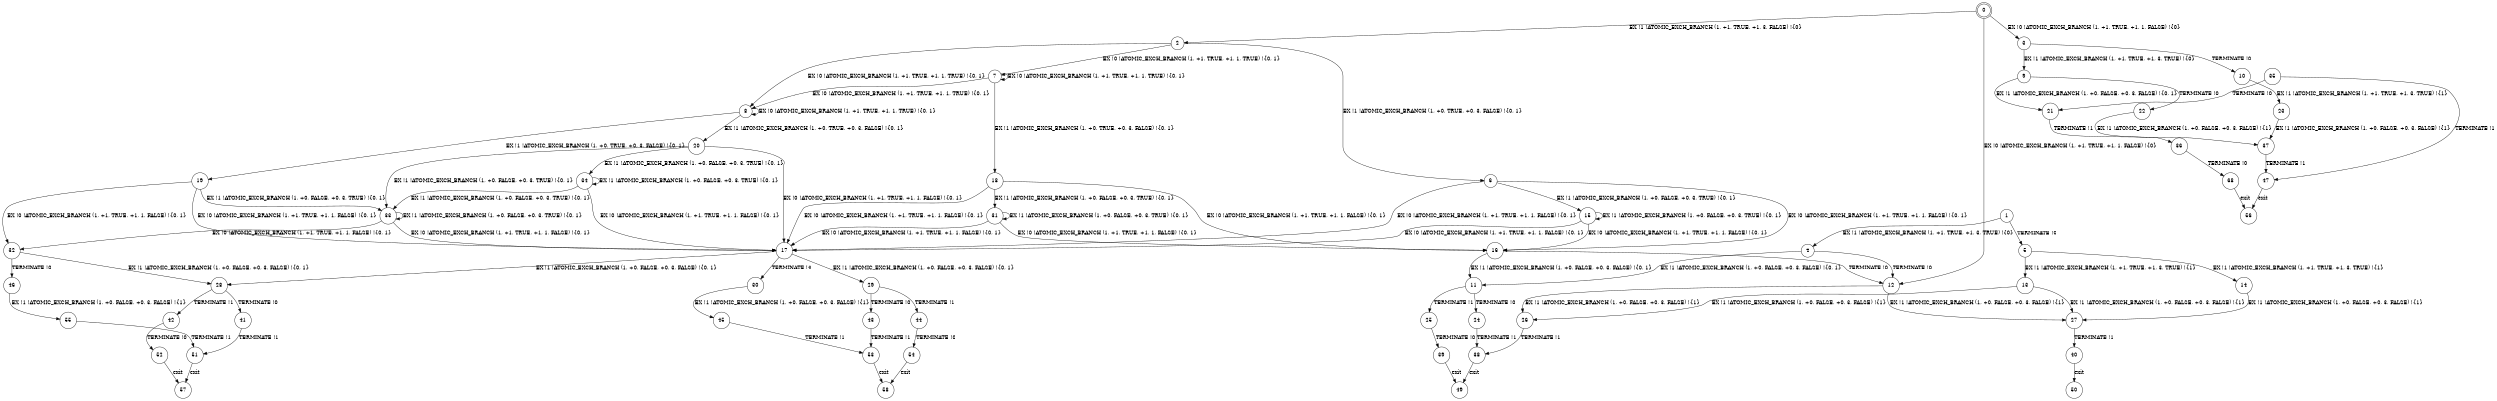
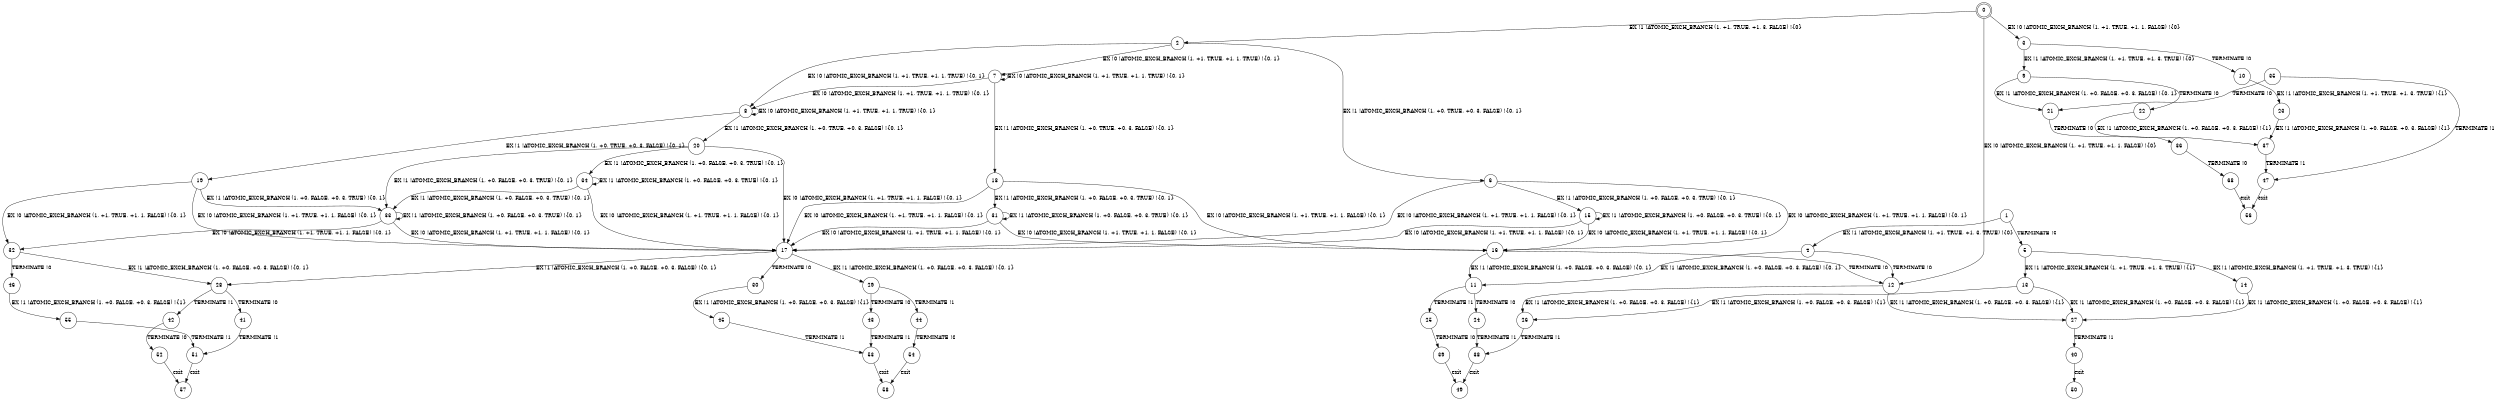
(2074, 129) -> (2074, 129)
(792, 268) -> (792, 268)
